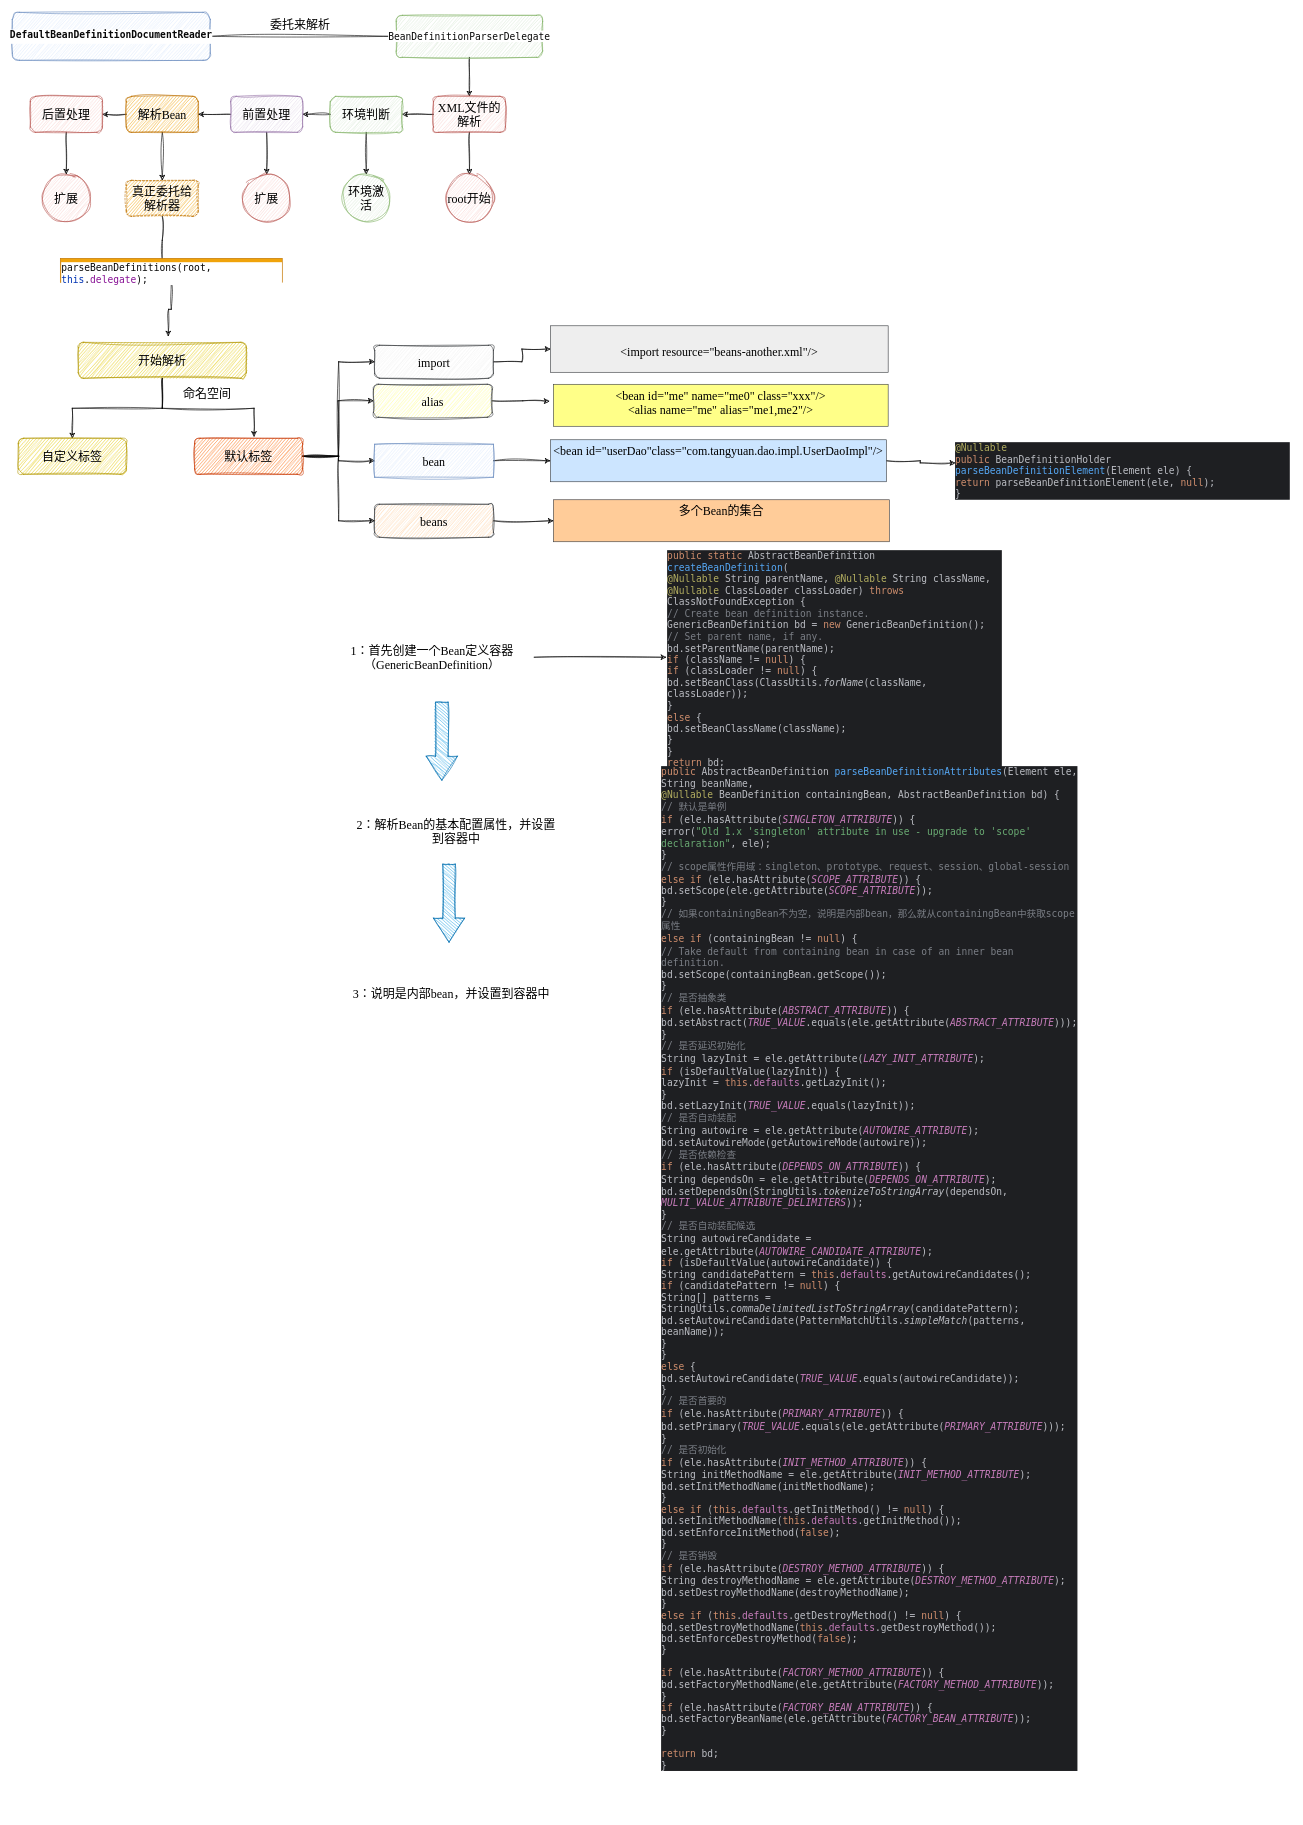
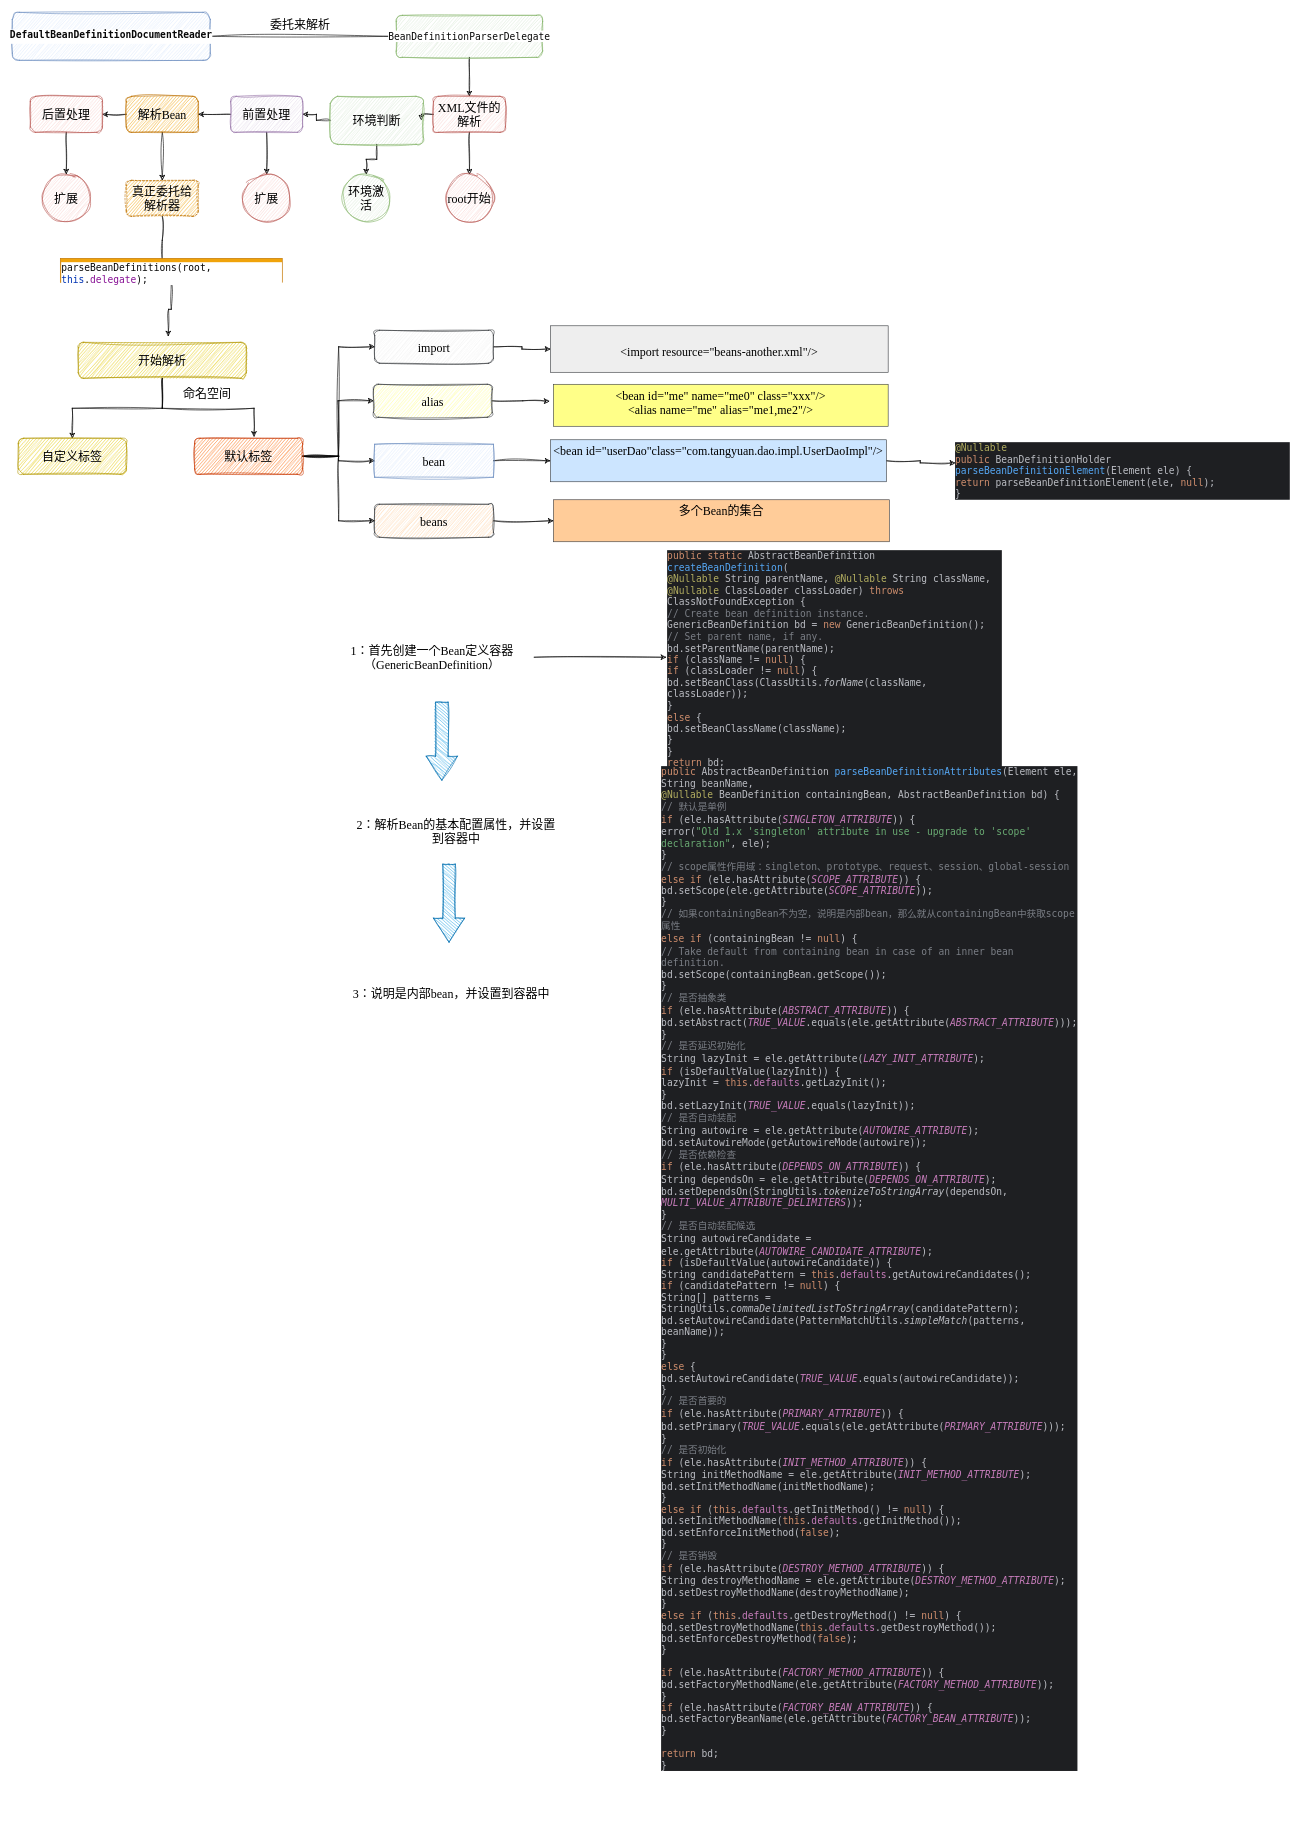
(366, 114) -> (377, 120)
(434, 362) -> (434, 347)
